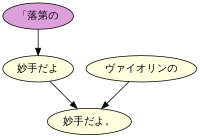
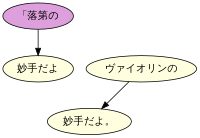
(61, 92) -> none
